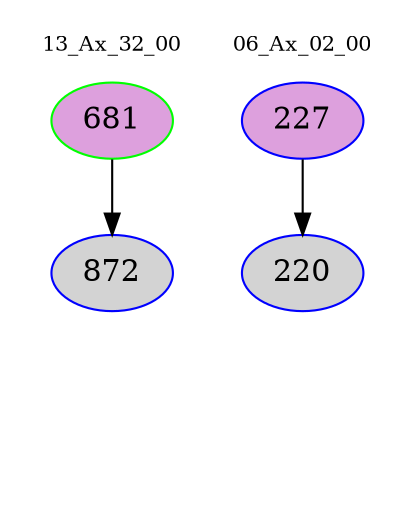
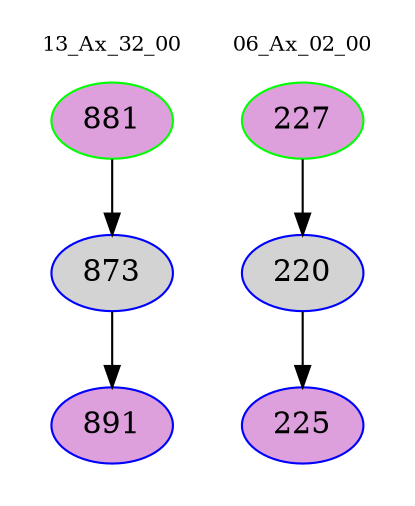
(112, 121) -> (112, 121)
(303, 121) -> (303, 121)
(112, 273) -> (112, 273)
none -> (112, 425)
none -> (303, 425)
